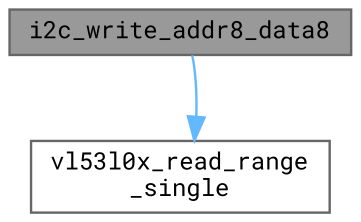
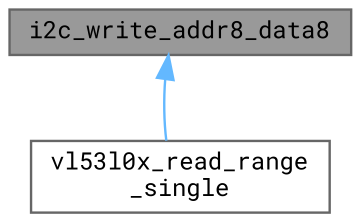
(196, 86) -> (164, 110)
